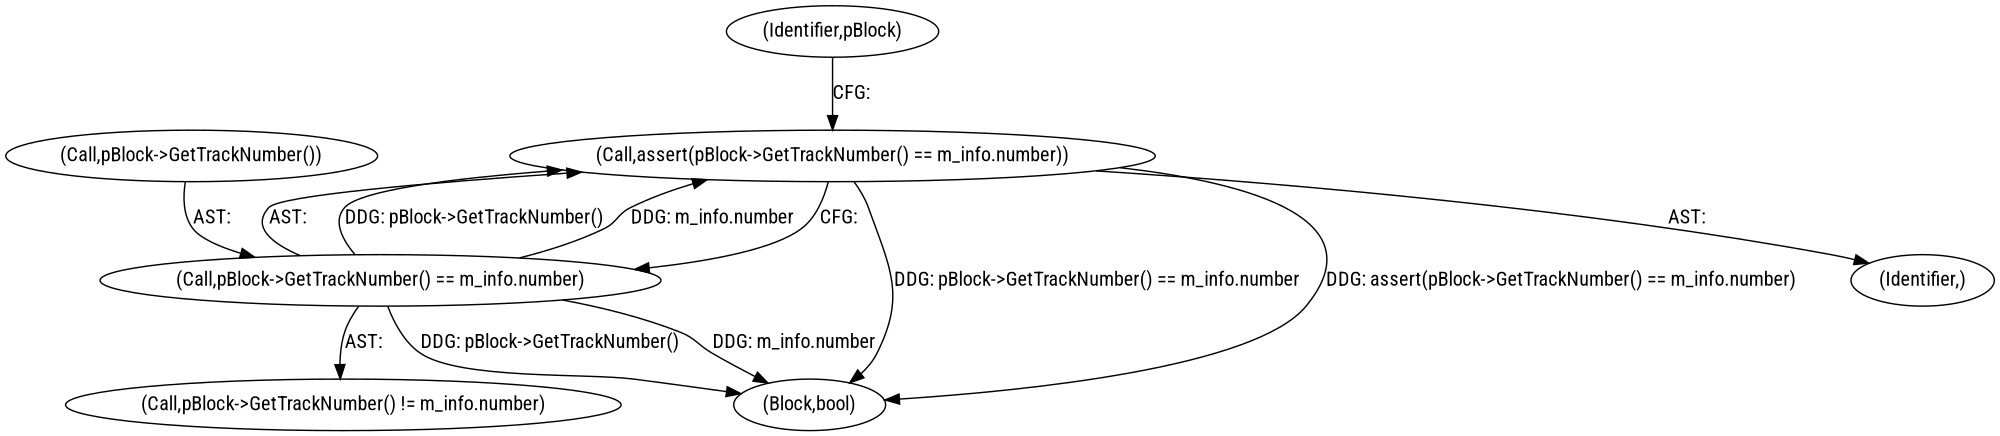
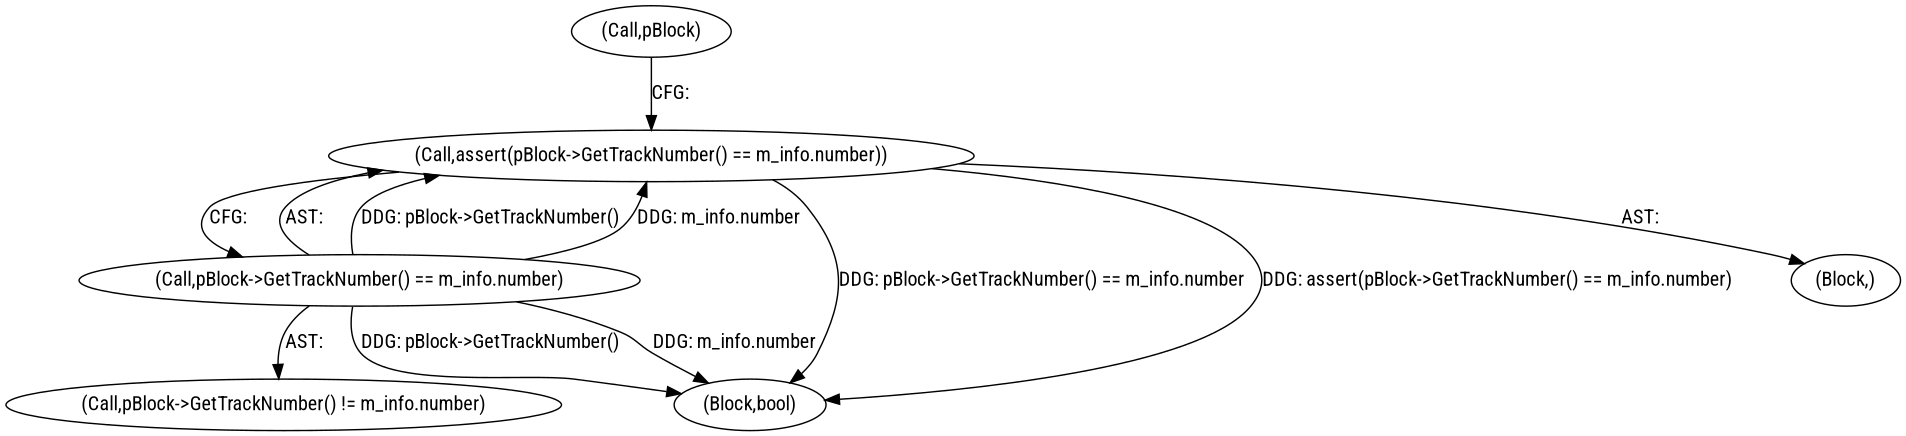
(833, 31) -> (651, 31)
(192, 156) -> none
(1923, 280) -> (1846, 280)
